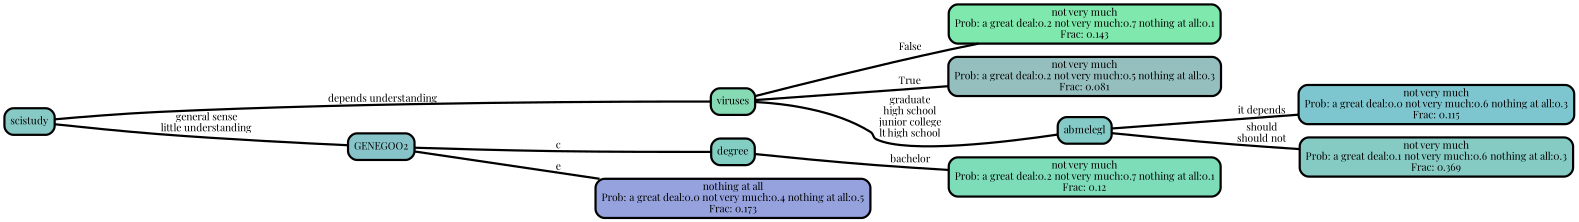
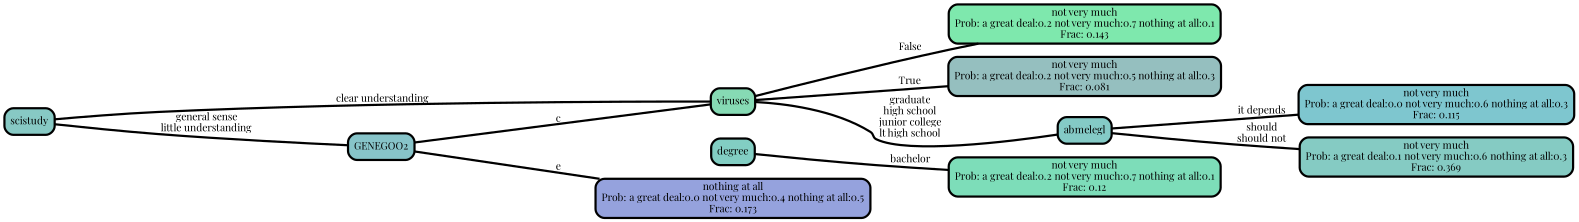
(381, 99) -> (381, 99)
(563, 151) -> (563, 123)
